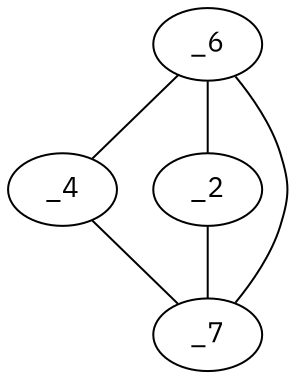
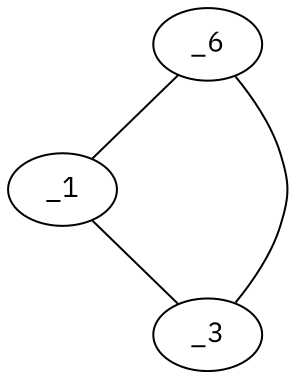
(63, 190) -> (63, 190)
(208, 190) -> none
(208, 335) -> (208, 335)
